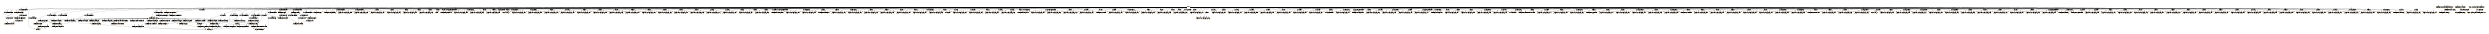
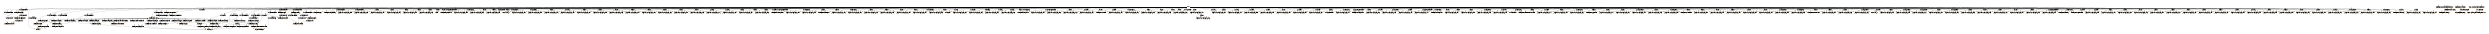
(1200, 9) -> (1199, 15)
(988, 10) -> (988, 10)
